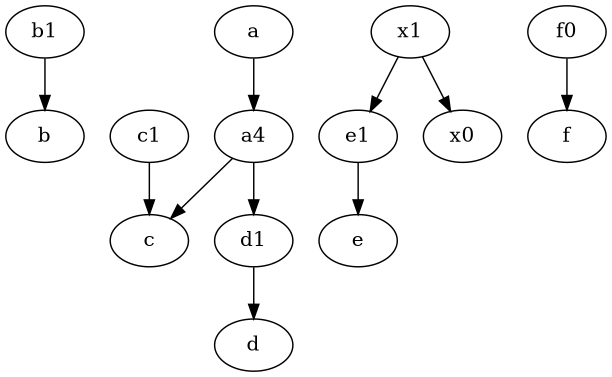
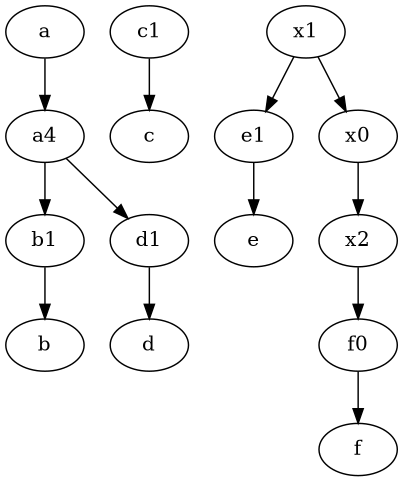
(207, 183) -> (45, 181)
none -> (358, 241)
